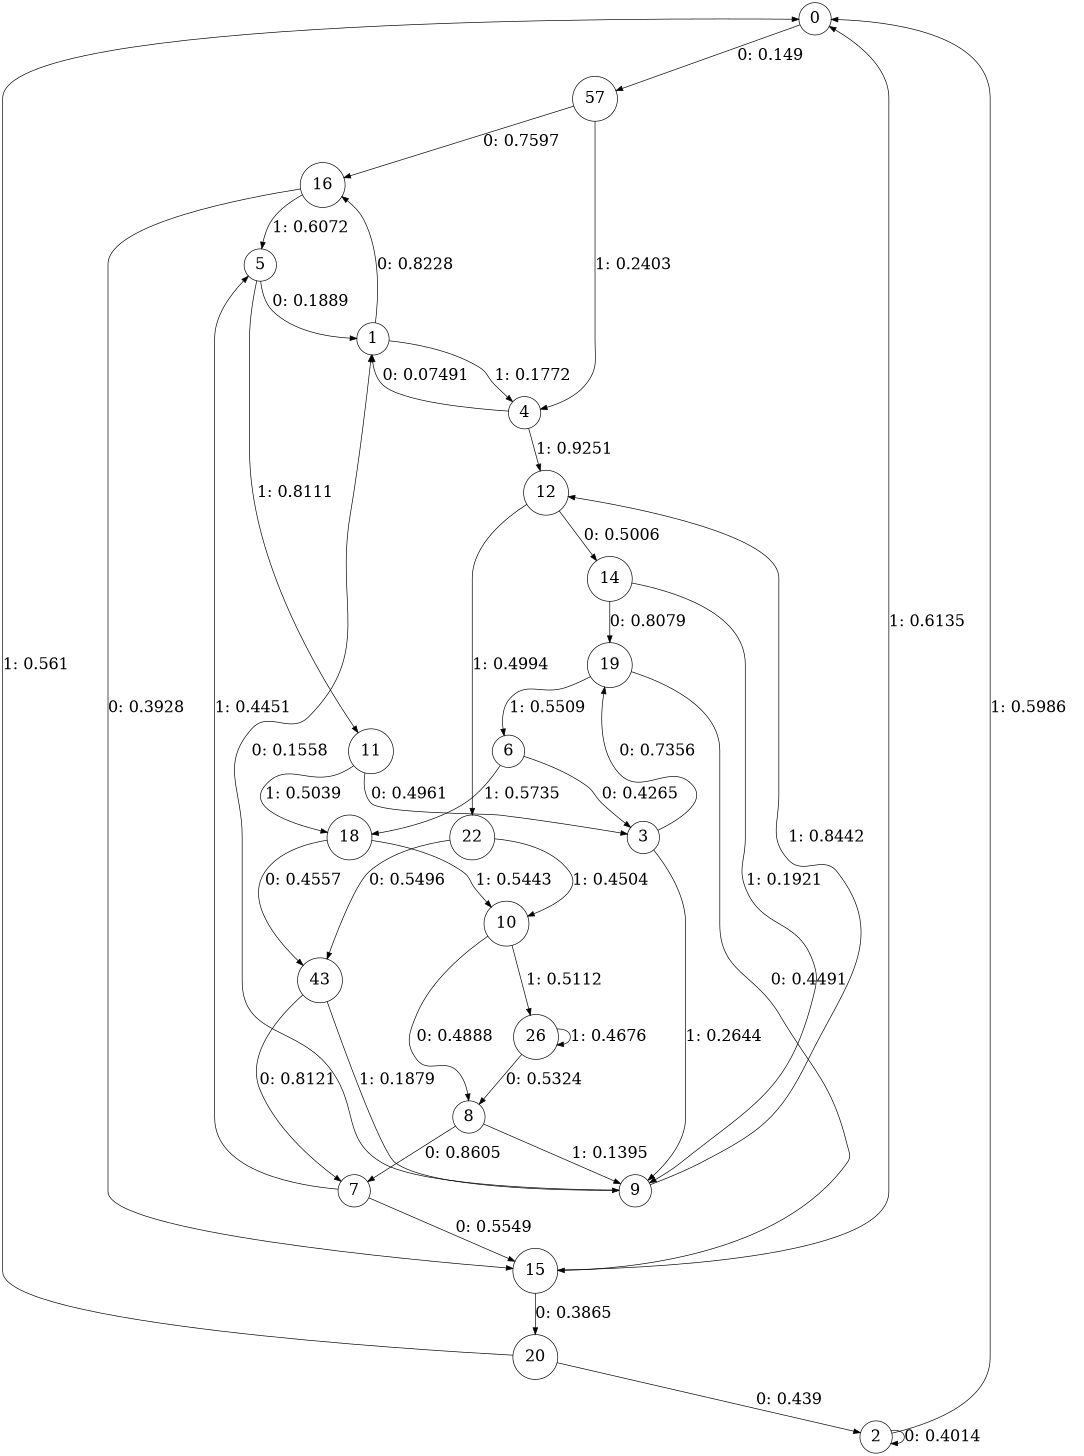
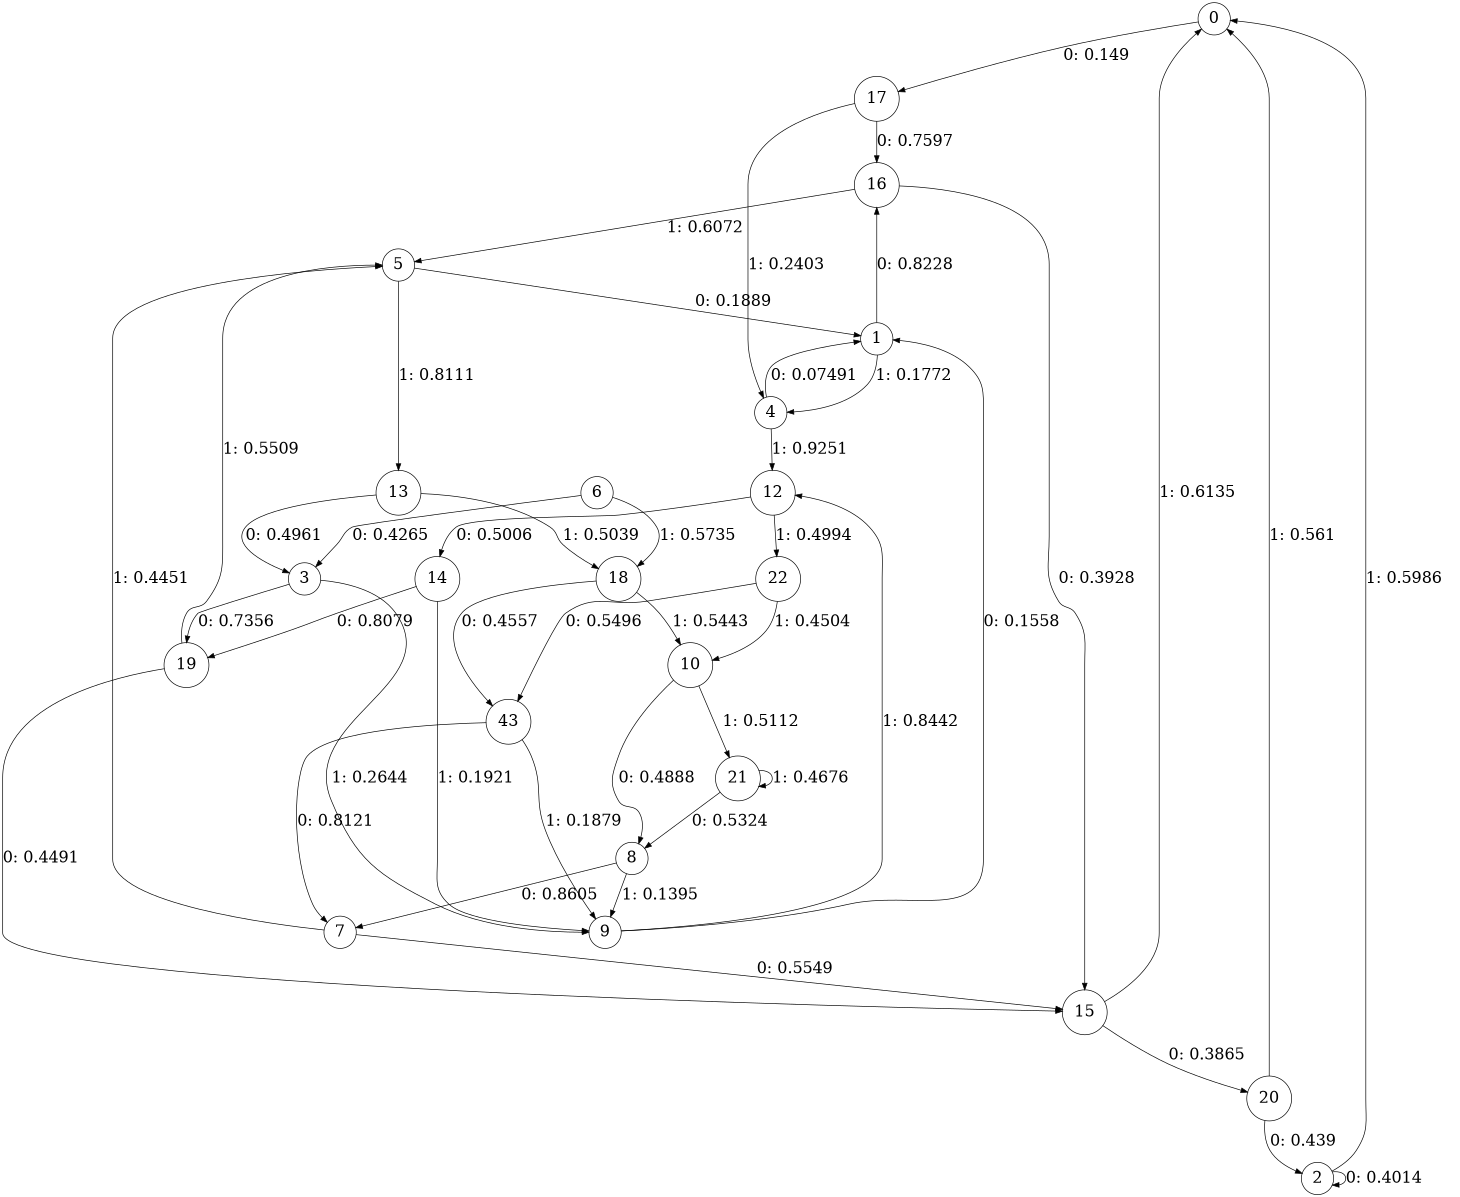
(595, 99) -> (877, 99)
(534, 689) -> (223, 406)
(371, 751) -> (398, 493)
(536, 1037) -> (738, 778)
